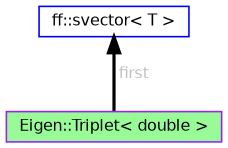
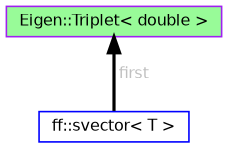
(114, 82) -> (114, 82)
